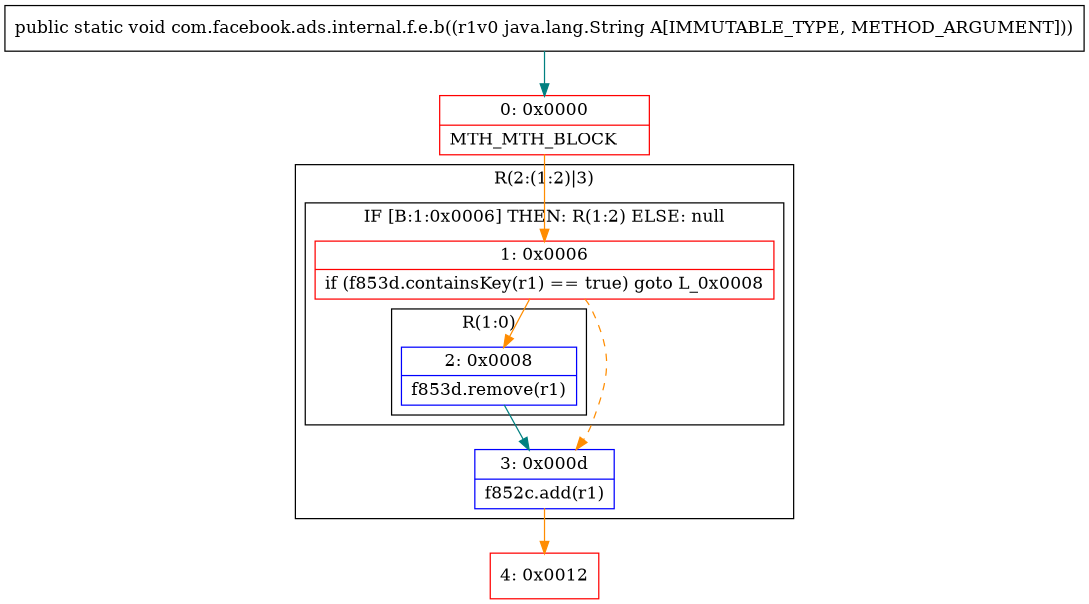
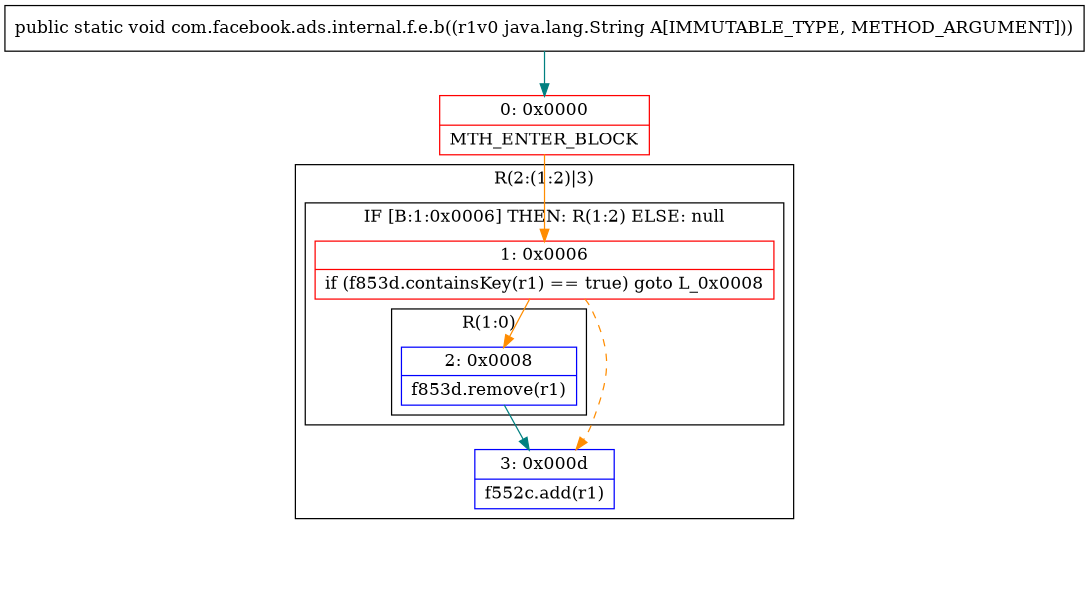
(533, 139) -> (545, 139)
(545, 493) -> (545, 493)
(545, 576) -> none
